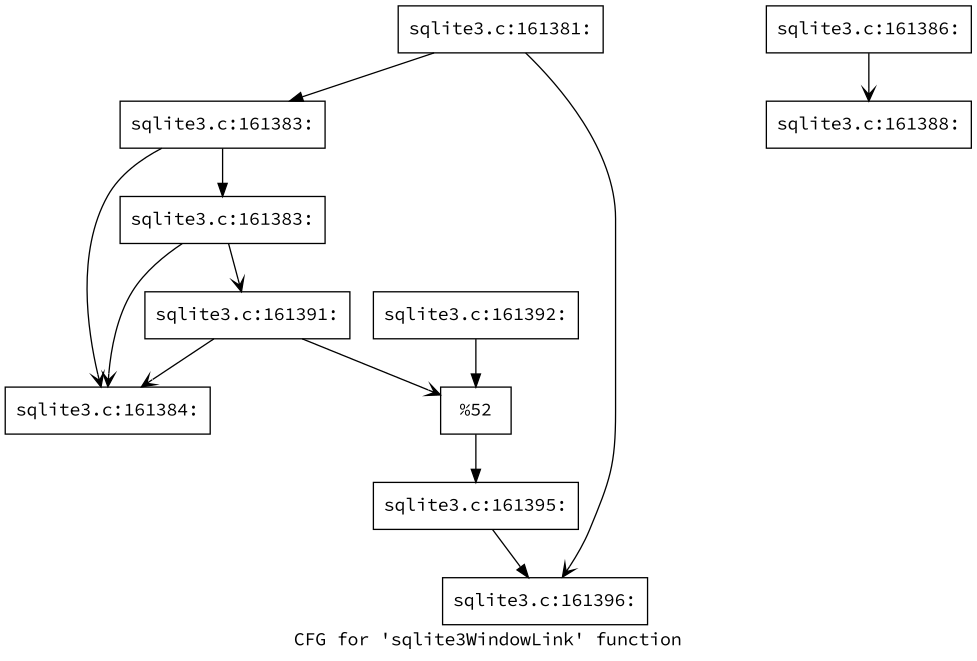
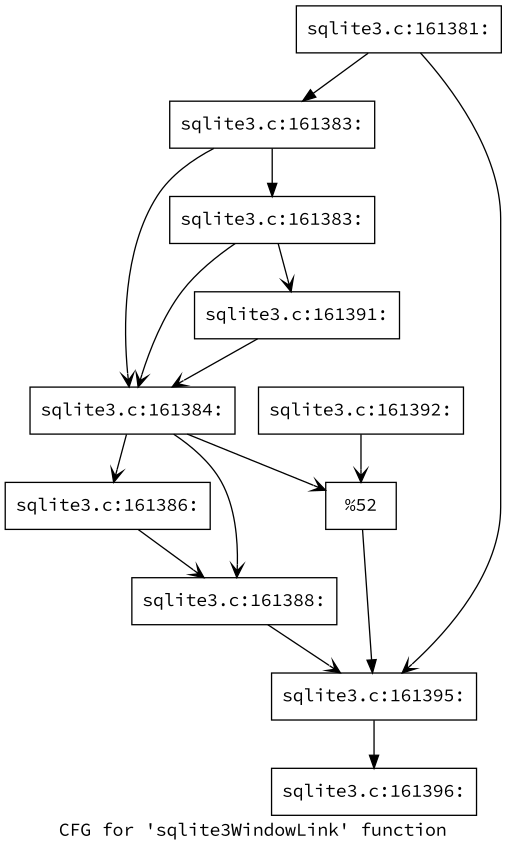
(616, 300) -> (501, 361)
(476, 356) -> (361, 452)
(365, 364) -> (250, 460)
none -> (122, 452)
none -> (225, 489)
none -> (298, 645)
